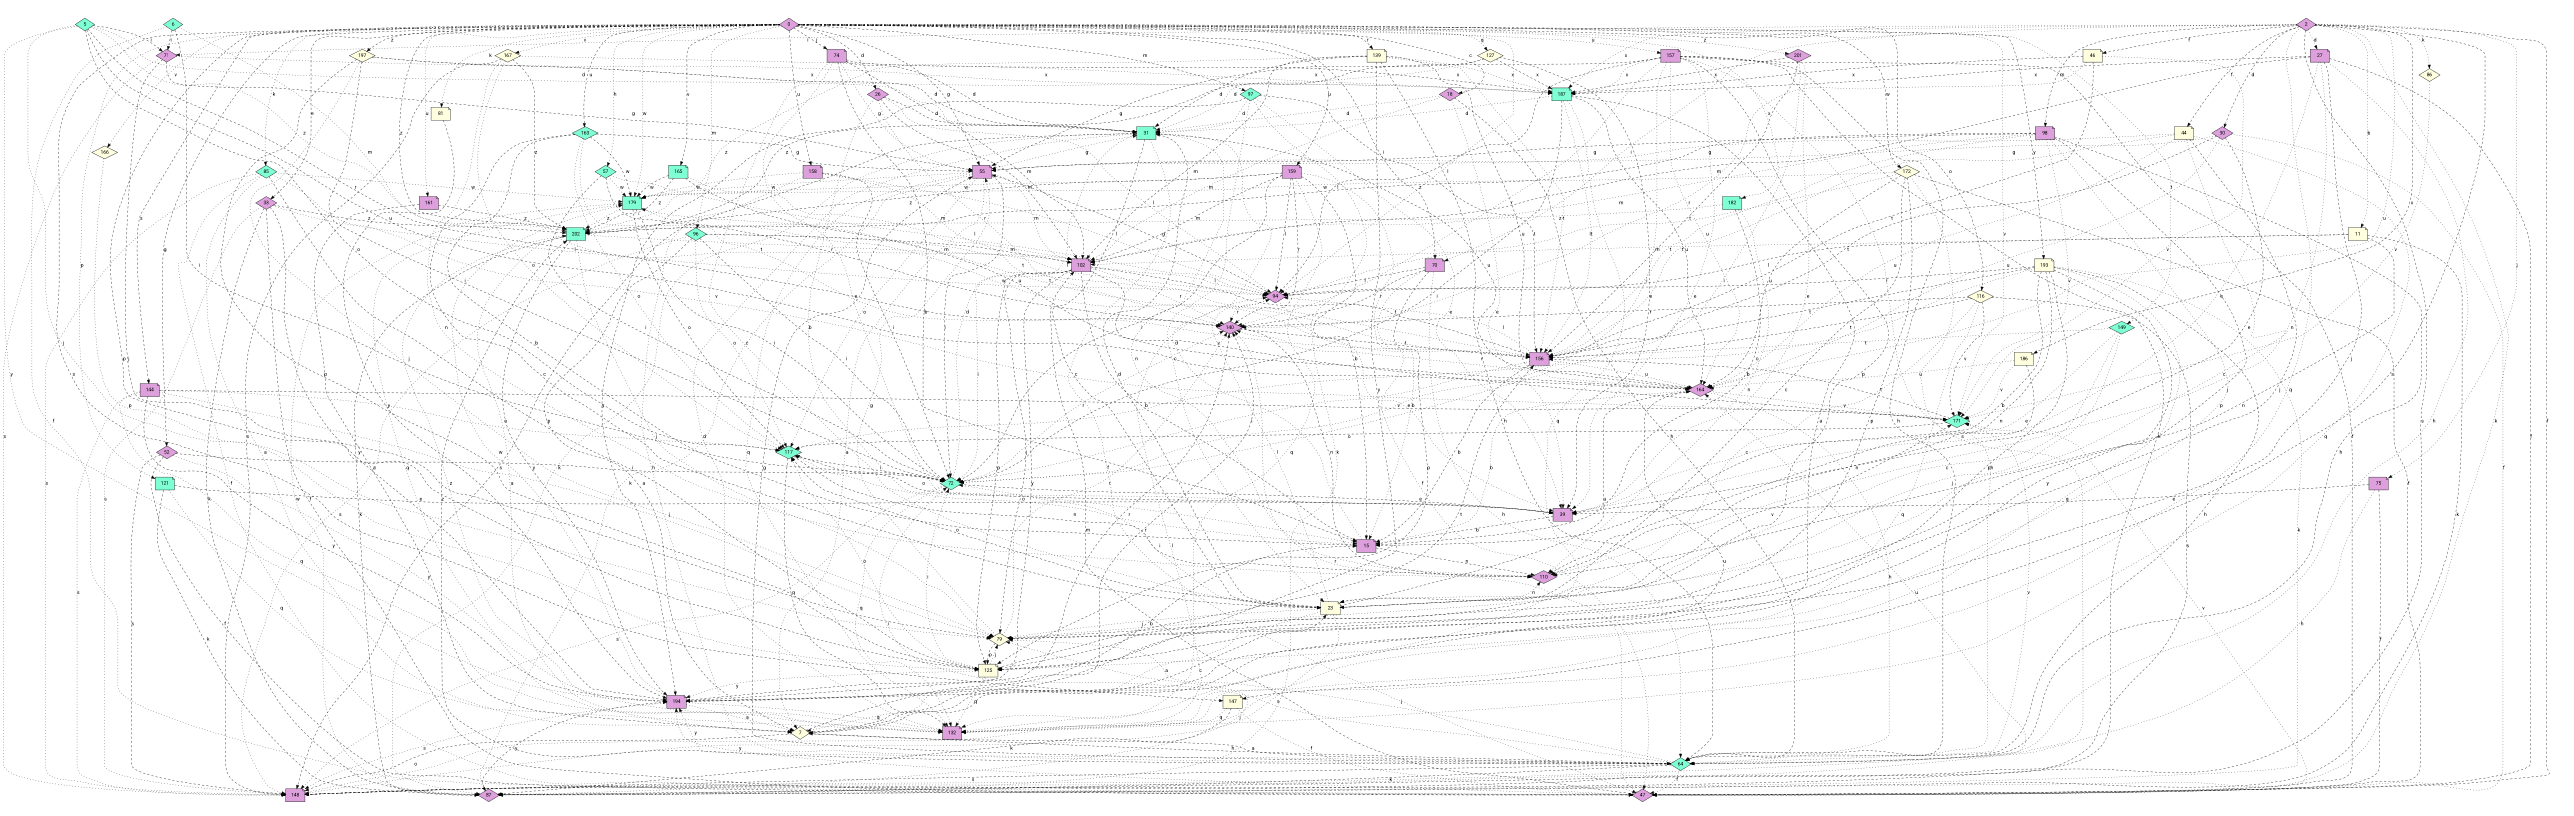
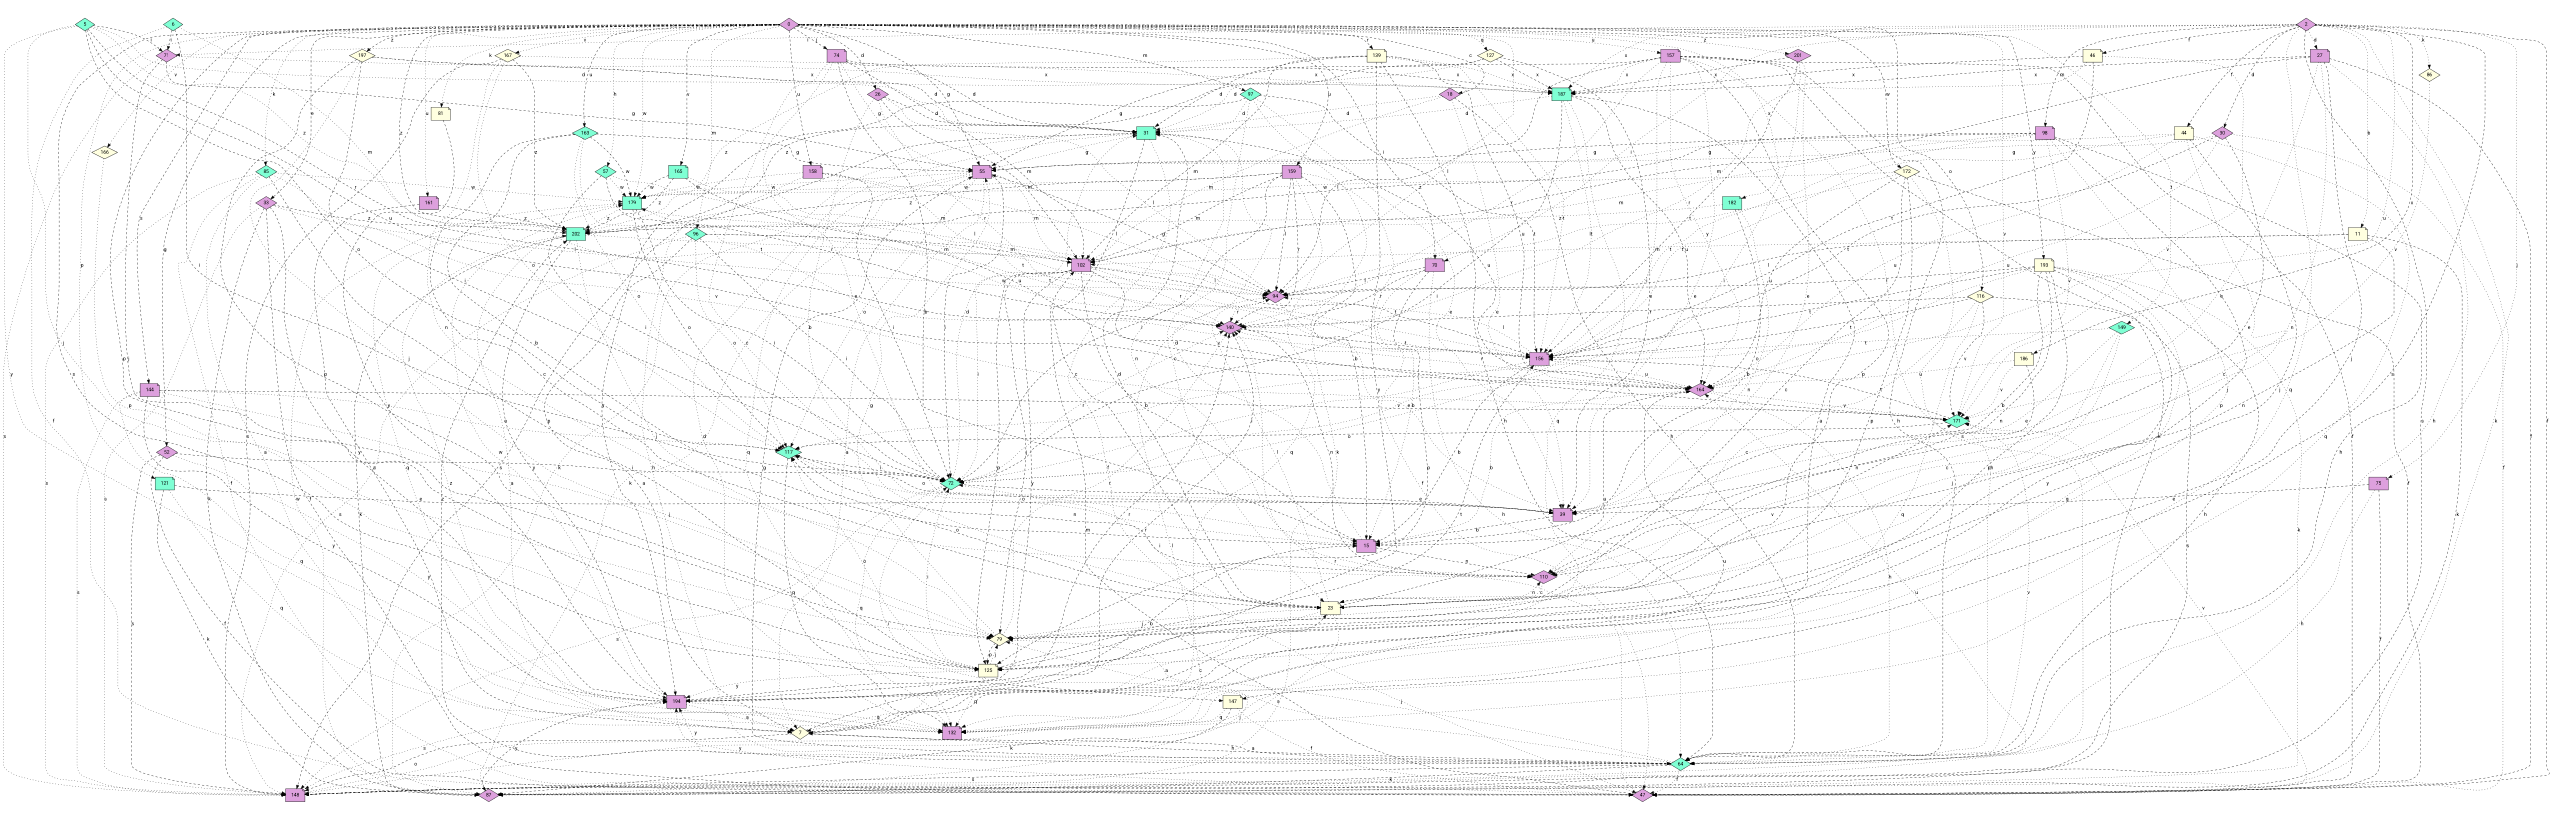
(1707, 234) -> (1707, 234)
none -> (1447, 602)
